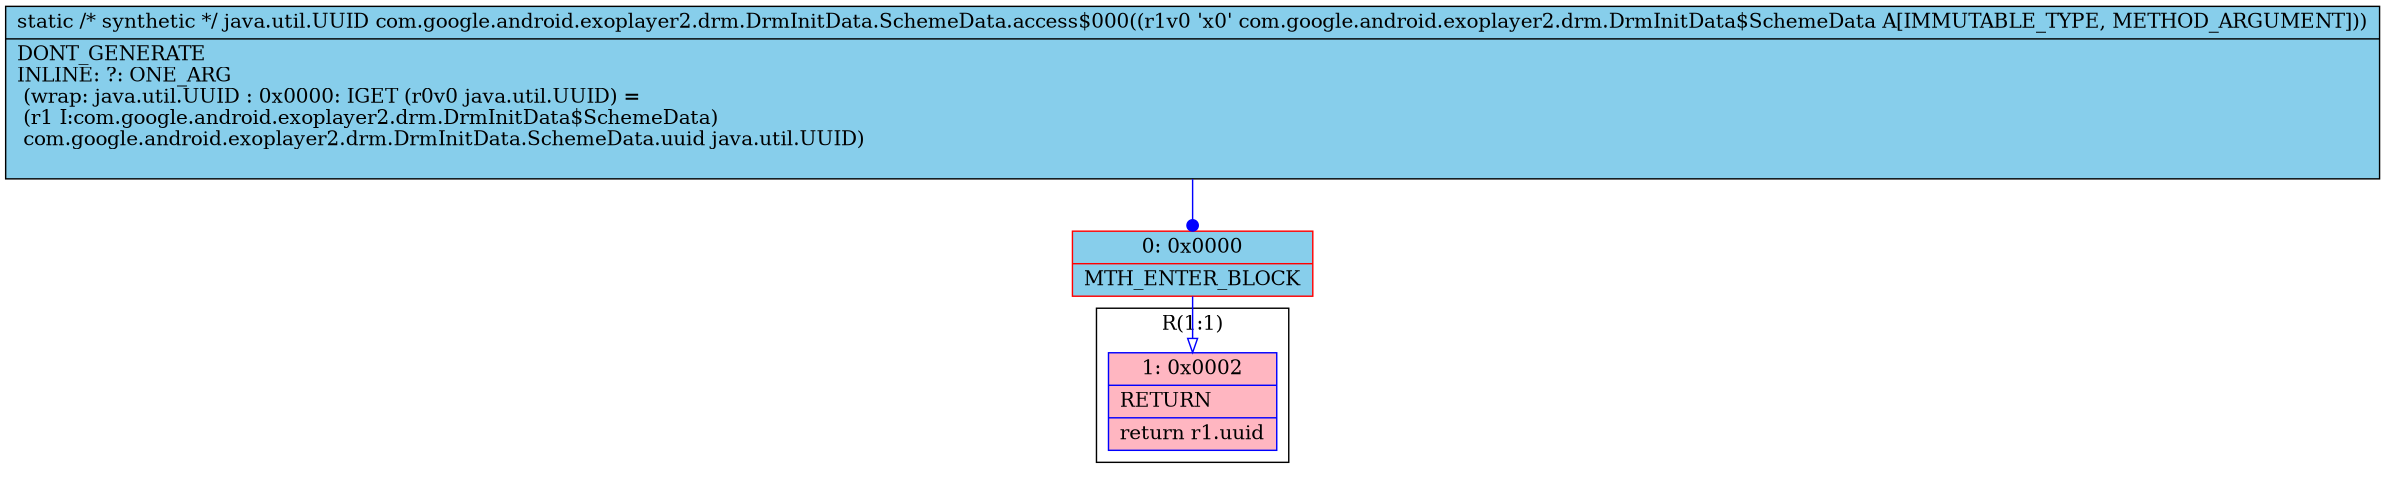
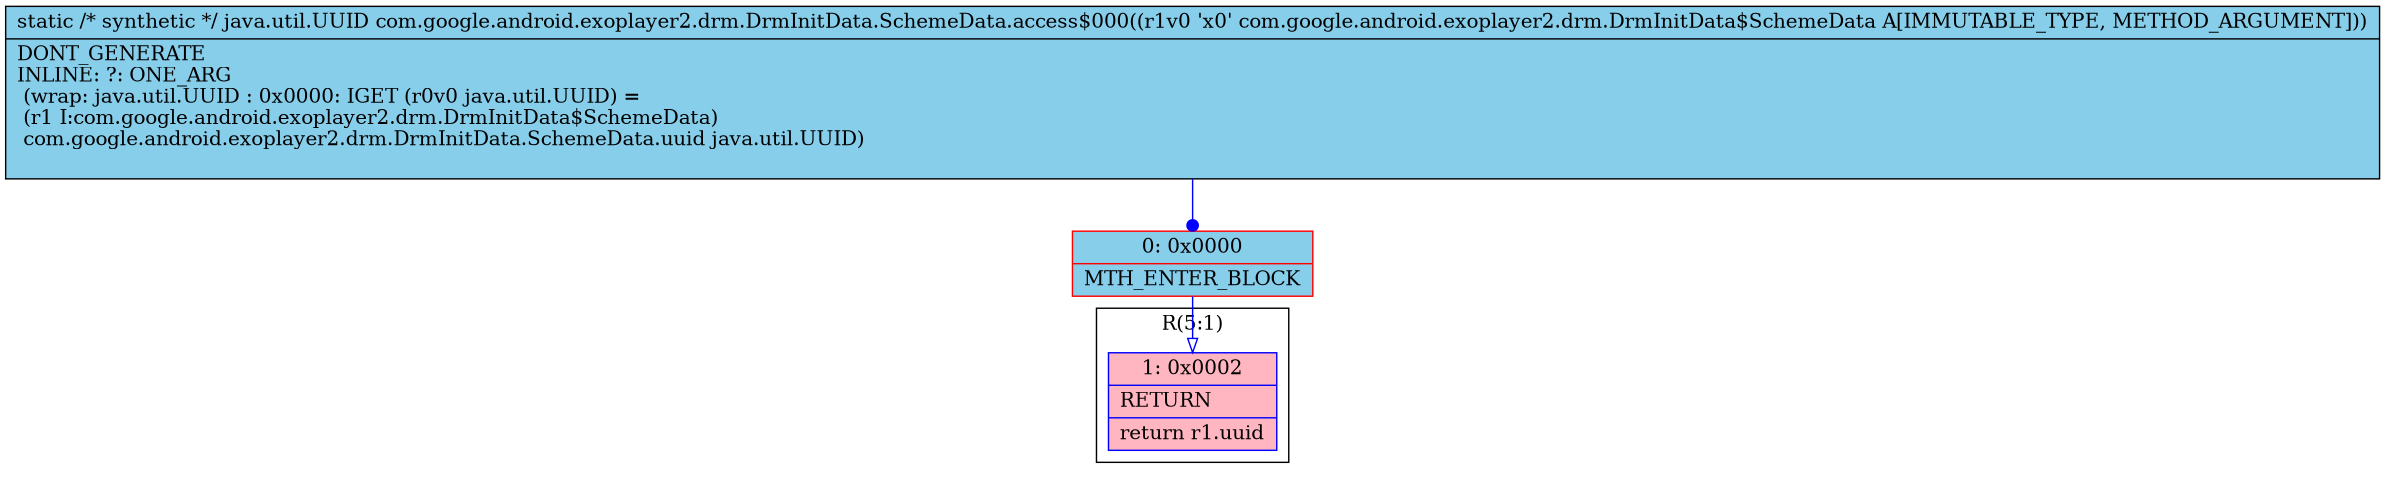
(1193, 324) -> (1193, 324)
